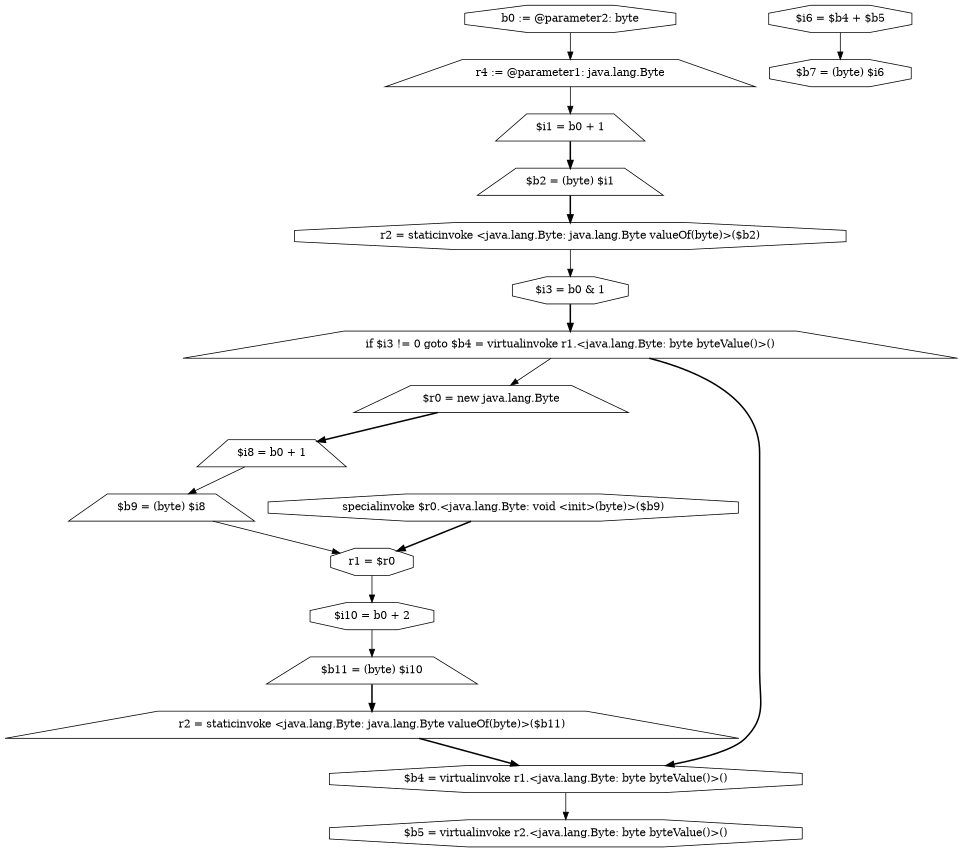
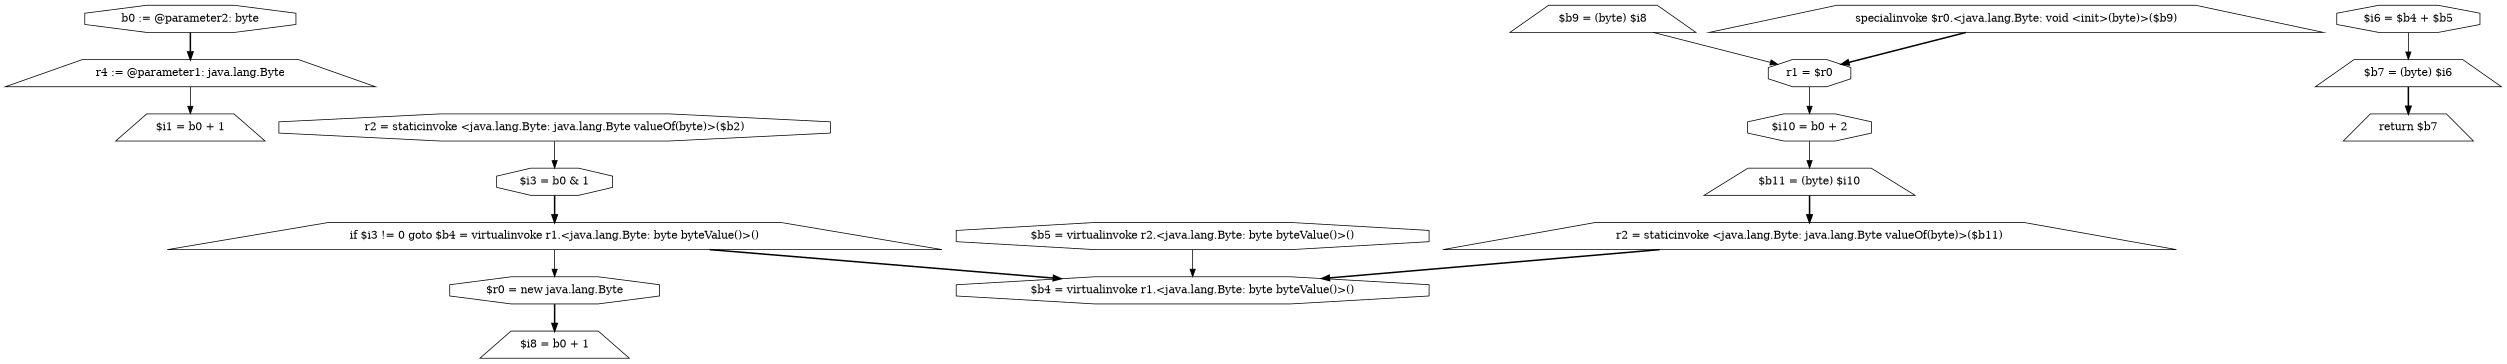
(570, 42) -> (190, 42)
(840, 73) -> (2408, 73)
none -> (2408, 127)
(570, 182) -> none
(491, 399) -> (555, 290)
(220, 479) -> none
(503, 508) -> (2016, 19)
(566, 803) -> (1193, 260)
